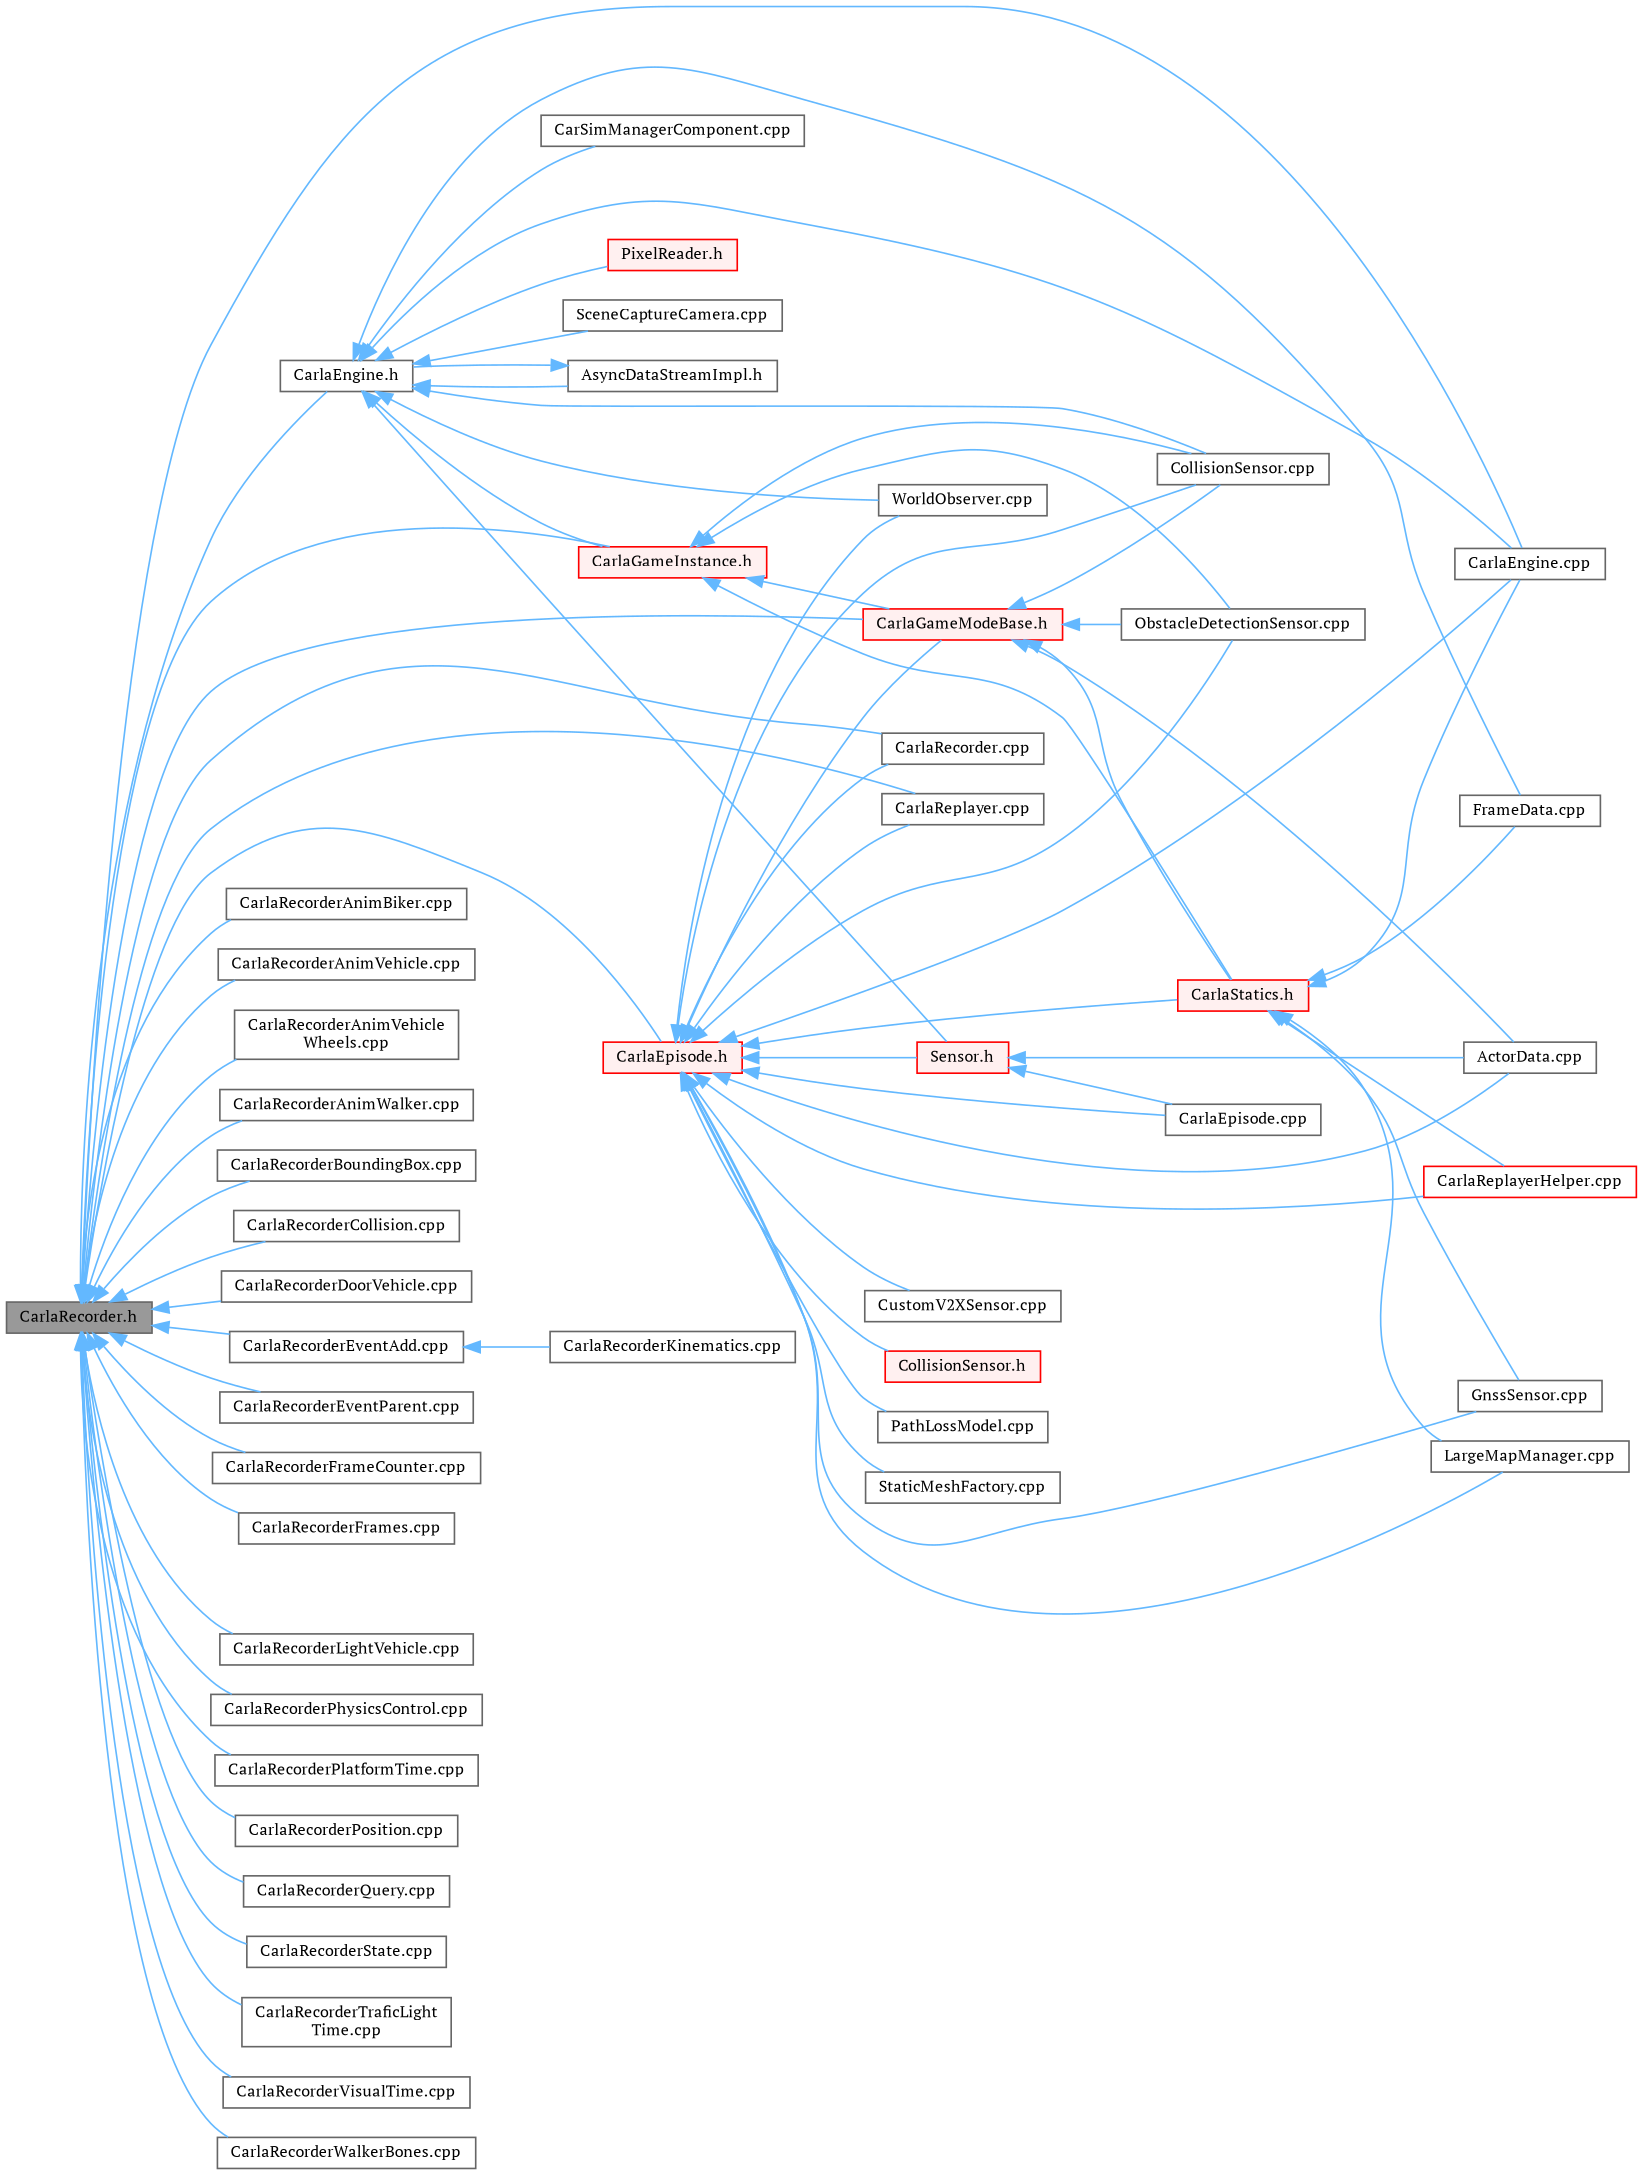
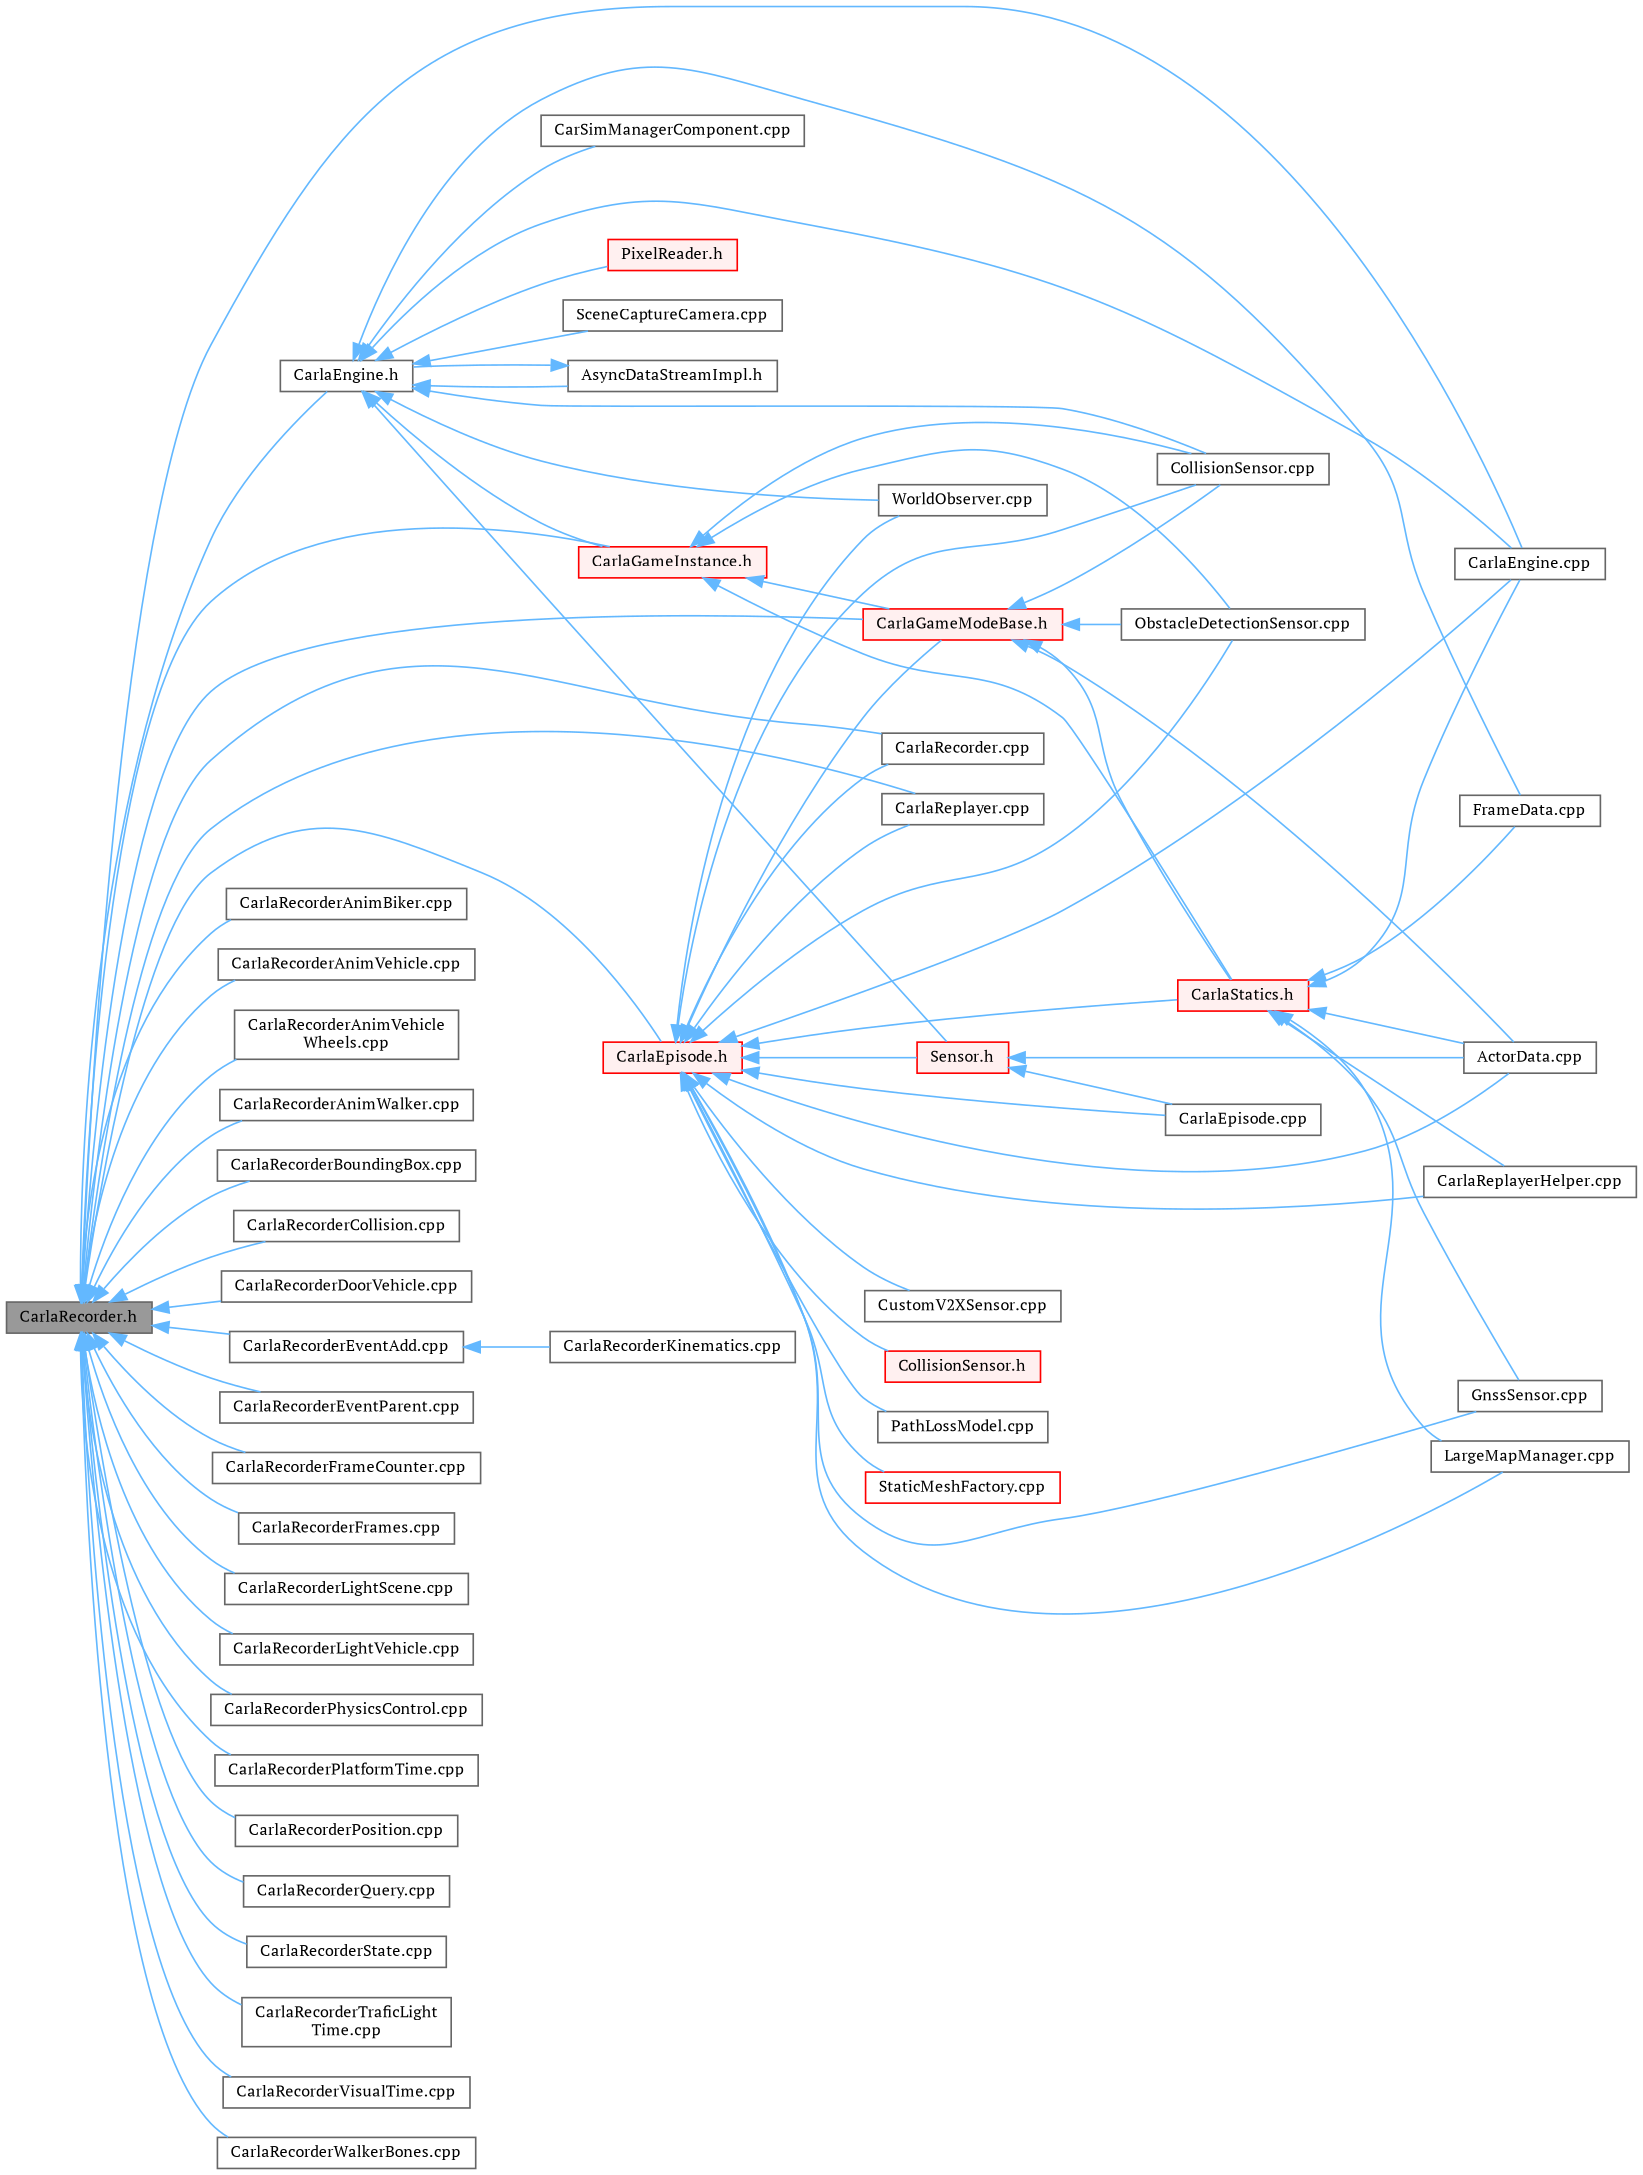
none -> (1395, 1028)
(1530, 1182) -> (1530, 1182)
(963, 1488) -> (963, 1488)
none -> (347, 1589)
